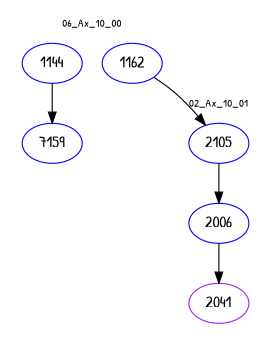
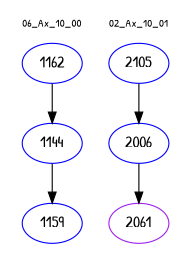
(187, 104) -> (52, 98)
(52, 143) -> (52, 223)
(219, 303) -> (139, 223)
